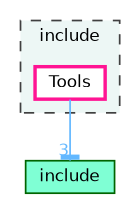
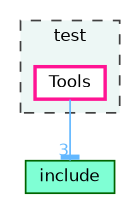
(70, 37) -> (70, 37)
